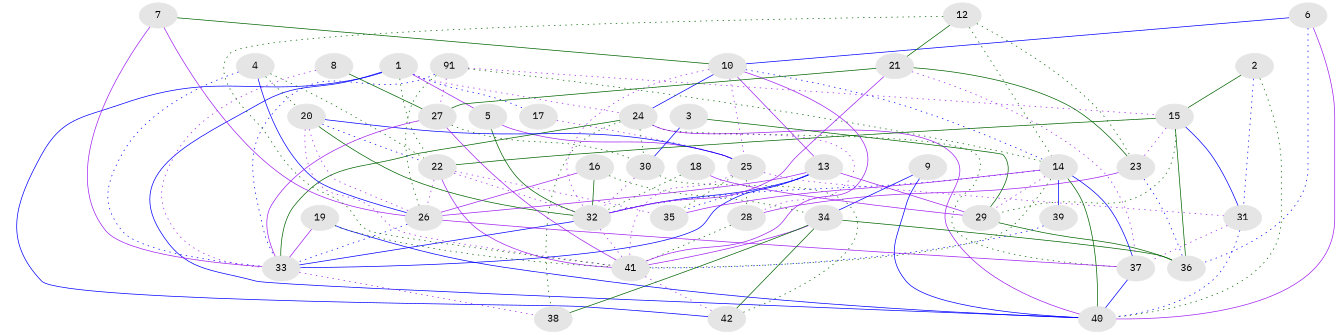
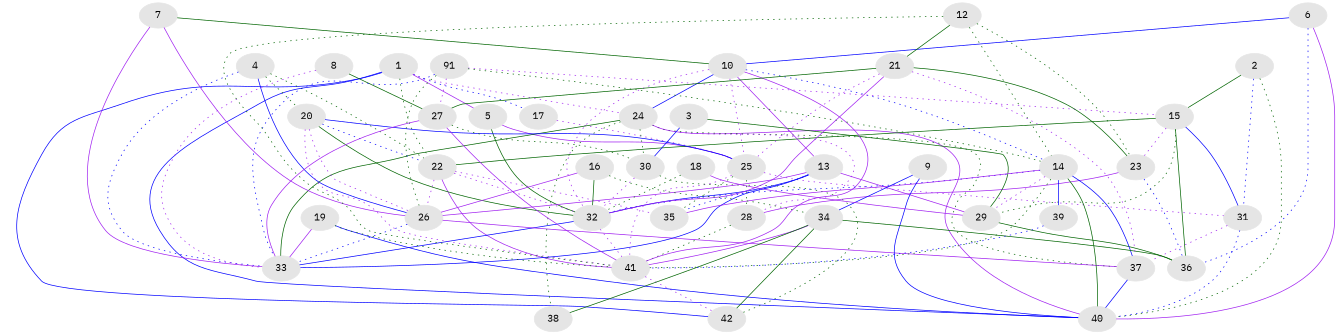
none -> (815, 110)
(429, 296) -> none
